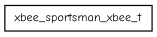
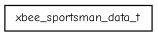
(78, 18) -> (78, 18)
